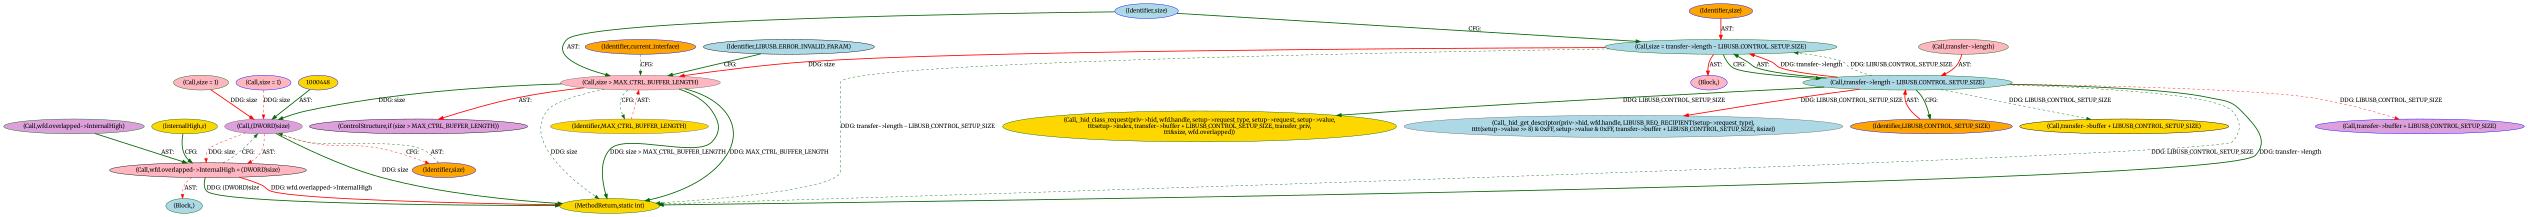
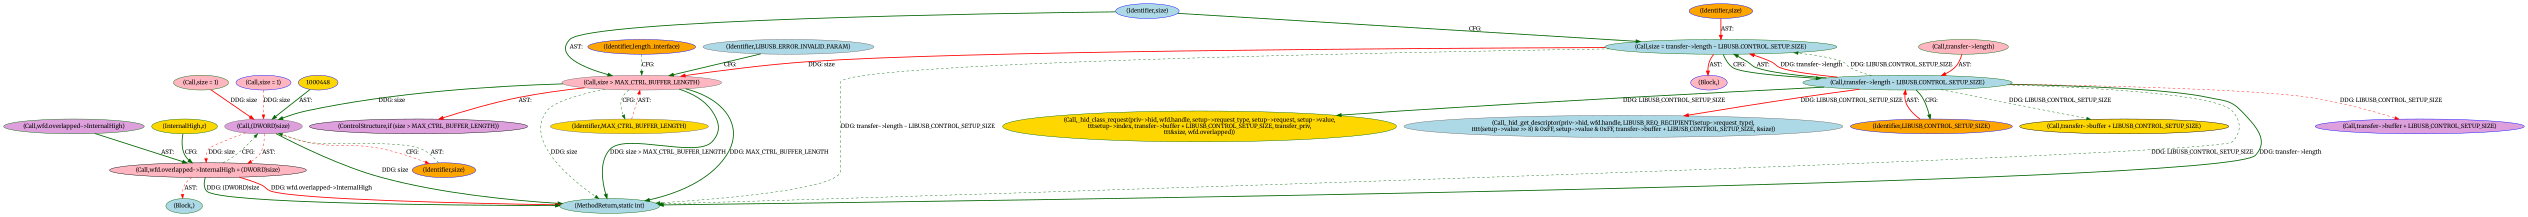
(640, 47) -> (642, 47)
(789, 47) -> (788, 47)
(610, 206) -> (610, 206)
